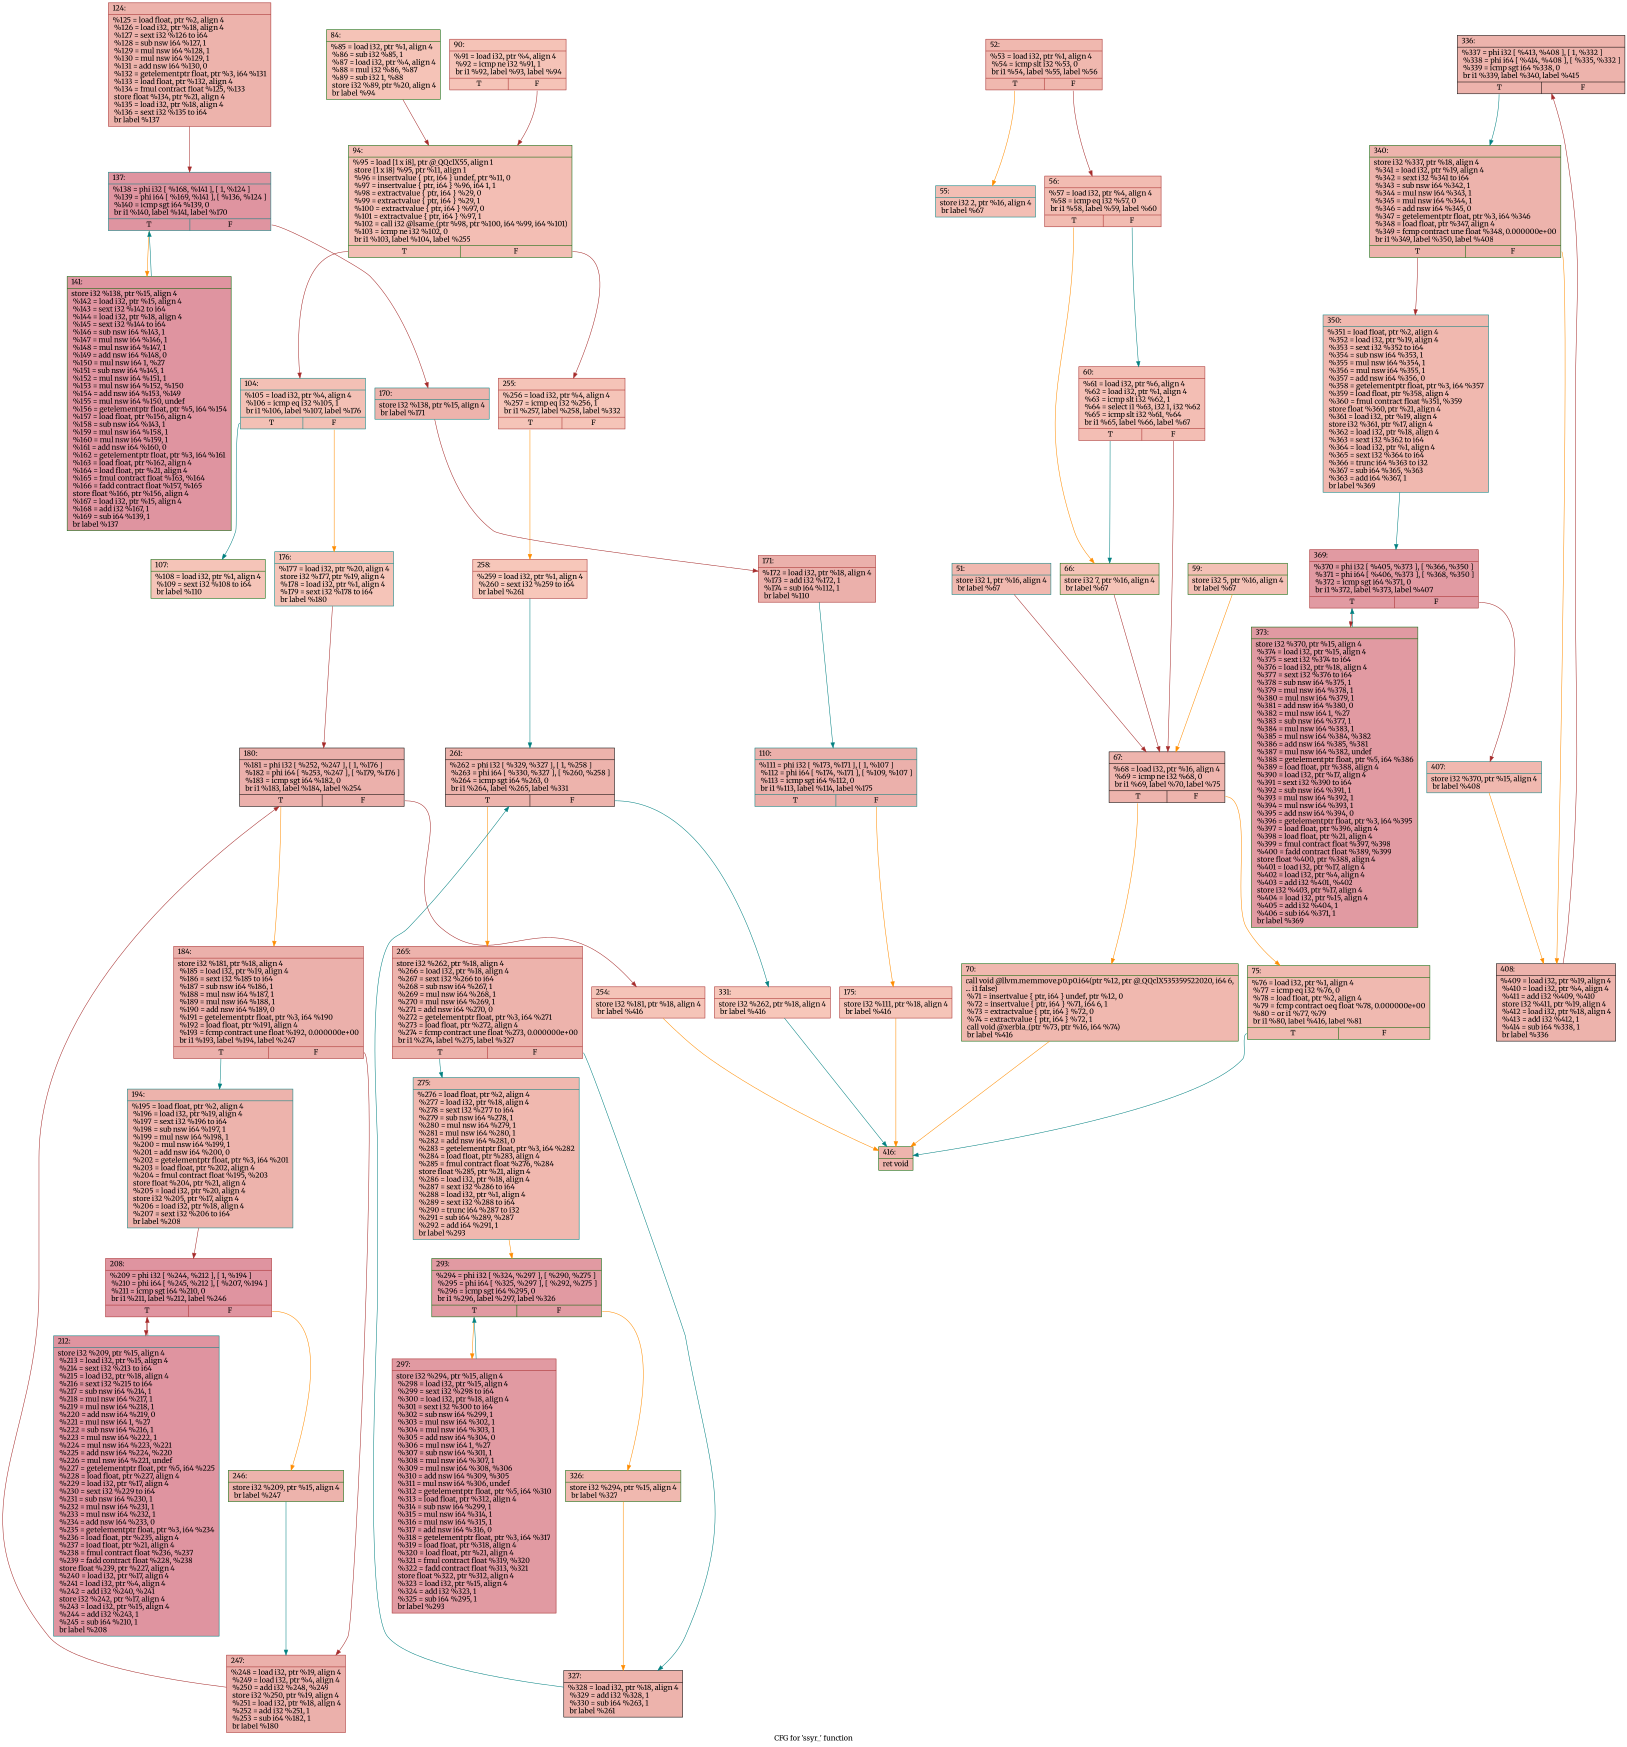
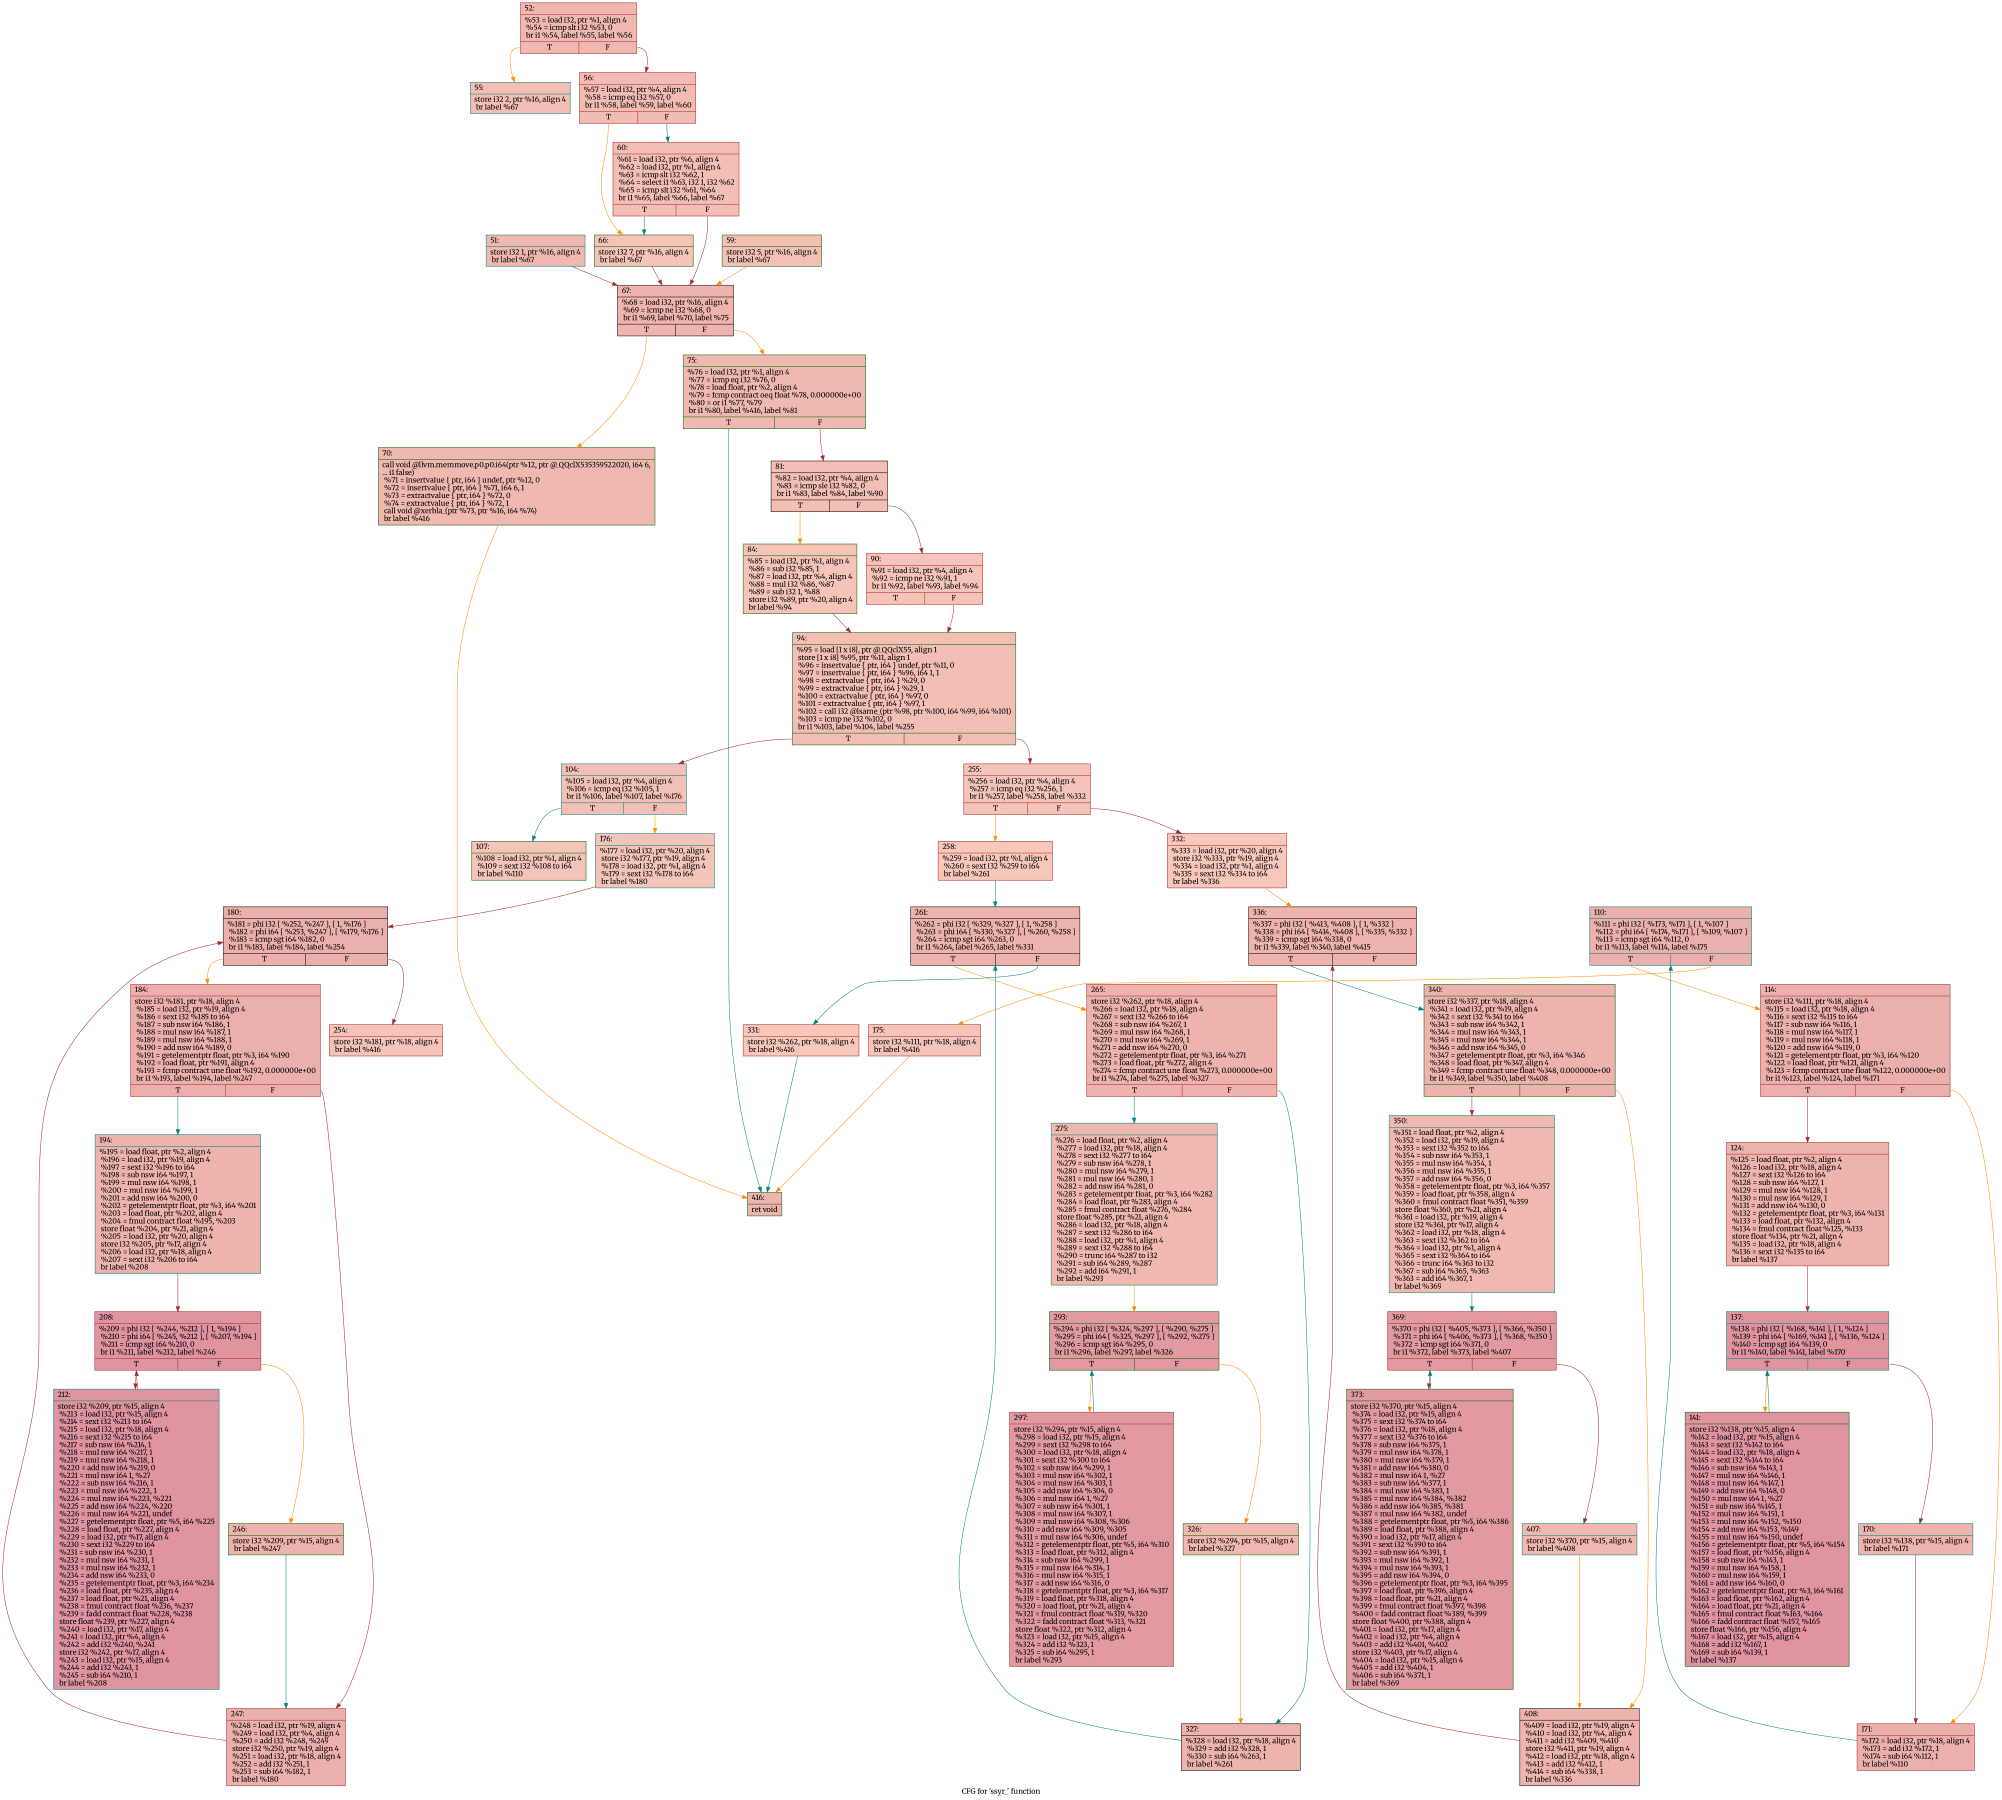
none -> (829, 486)
none -> (1227, 861)
none -> (1855, 1040)
(763, 1092) -> none
